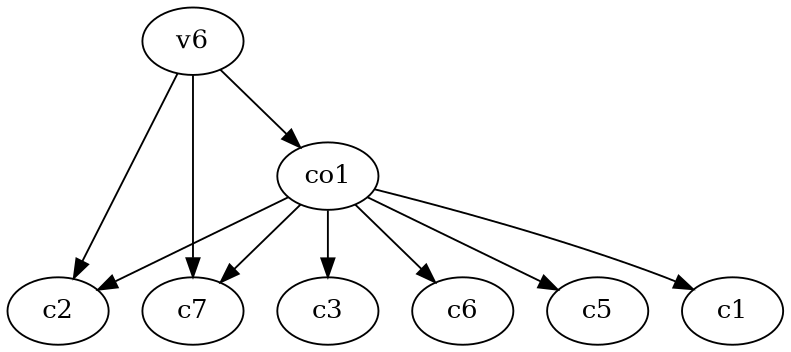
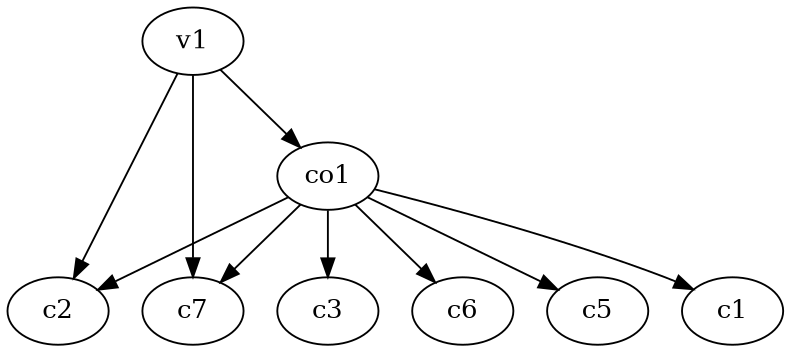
(193, 41) -> (193, 41)
